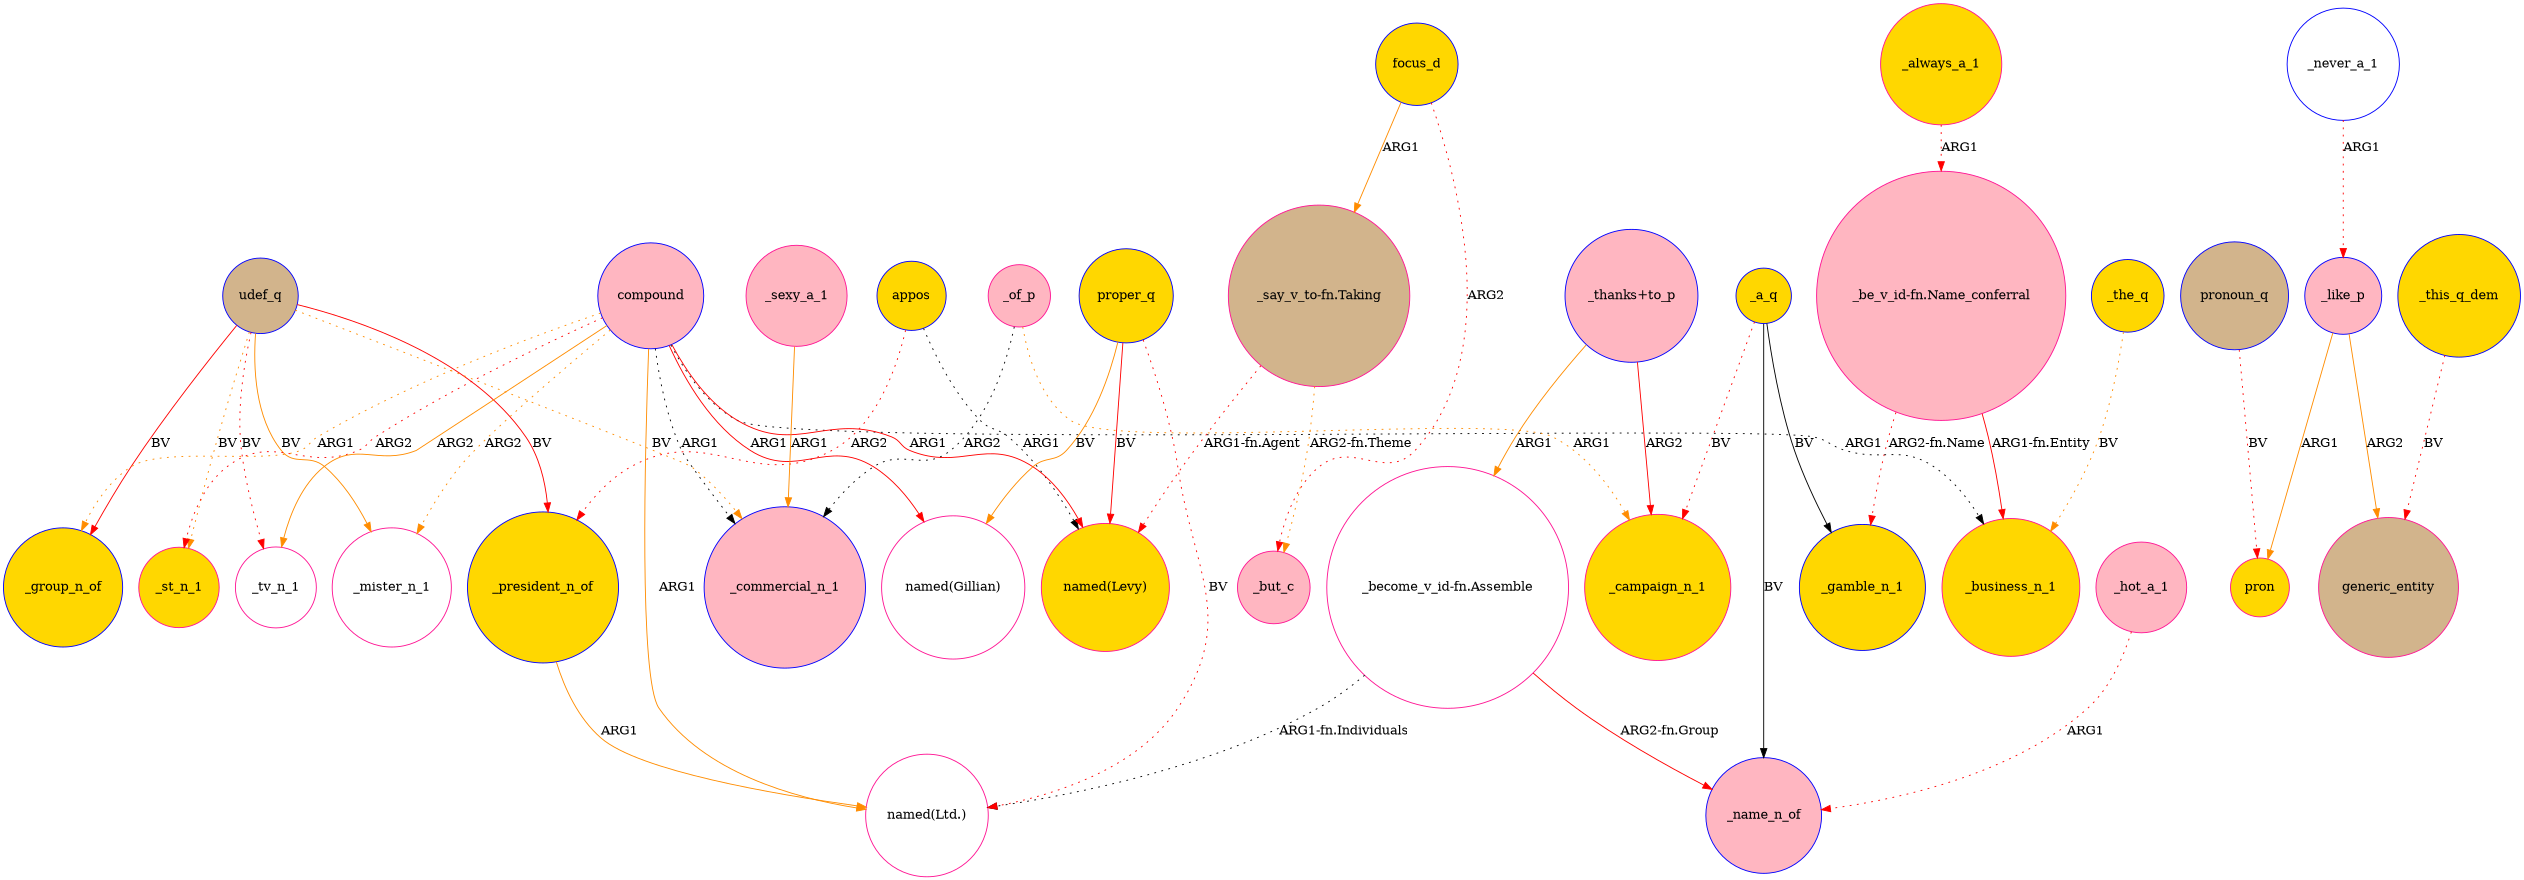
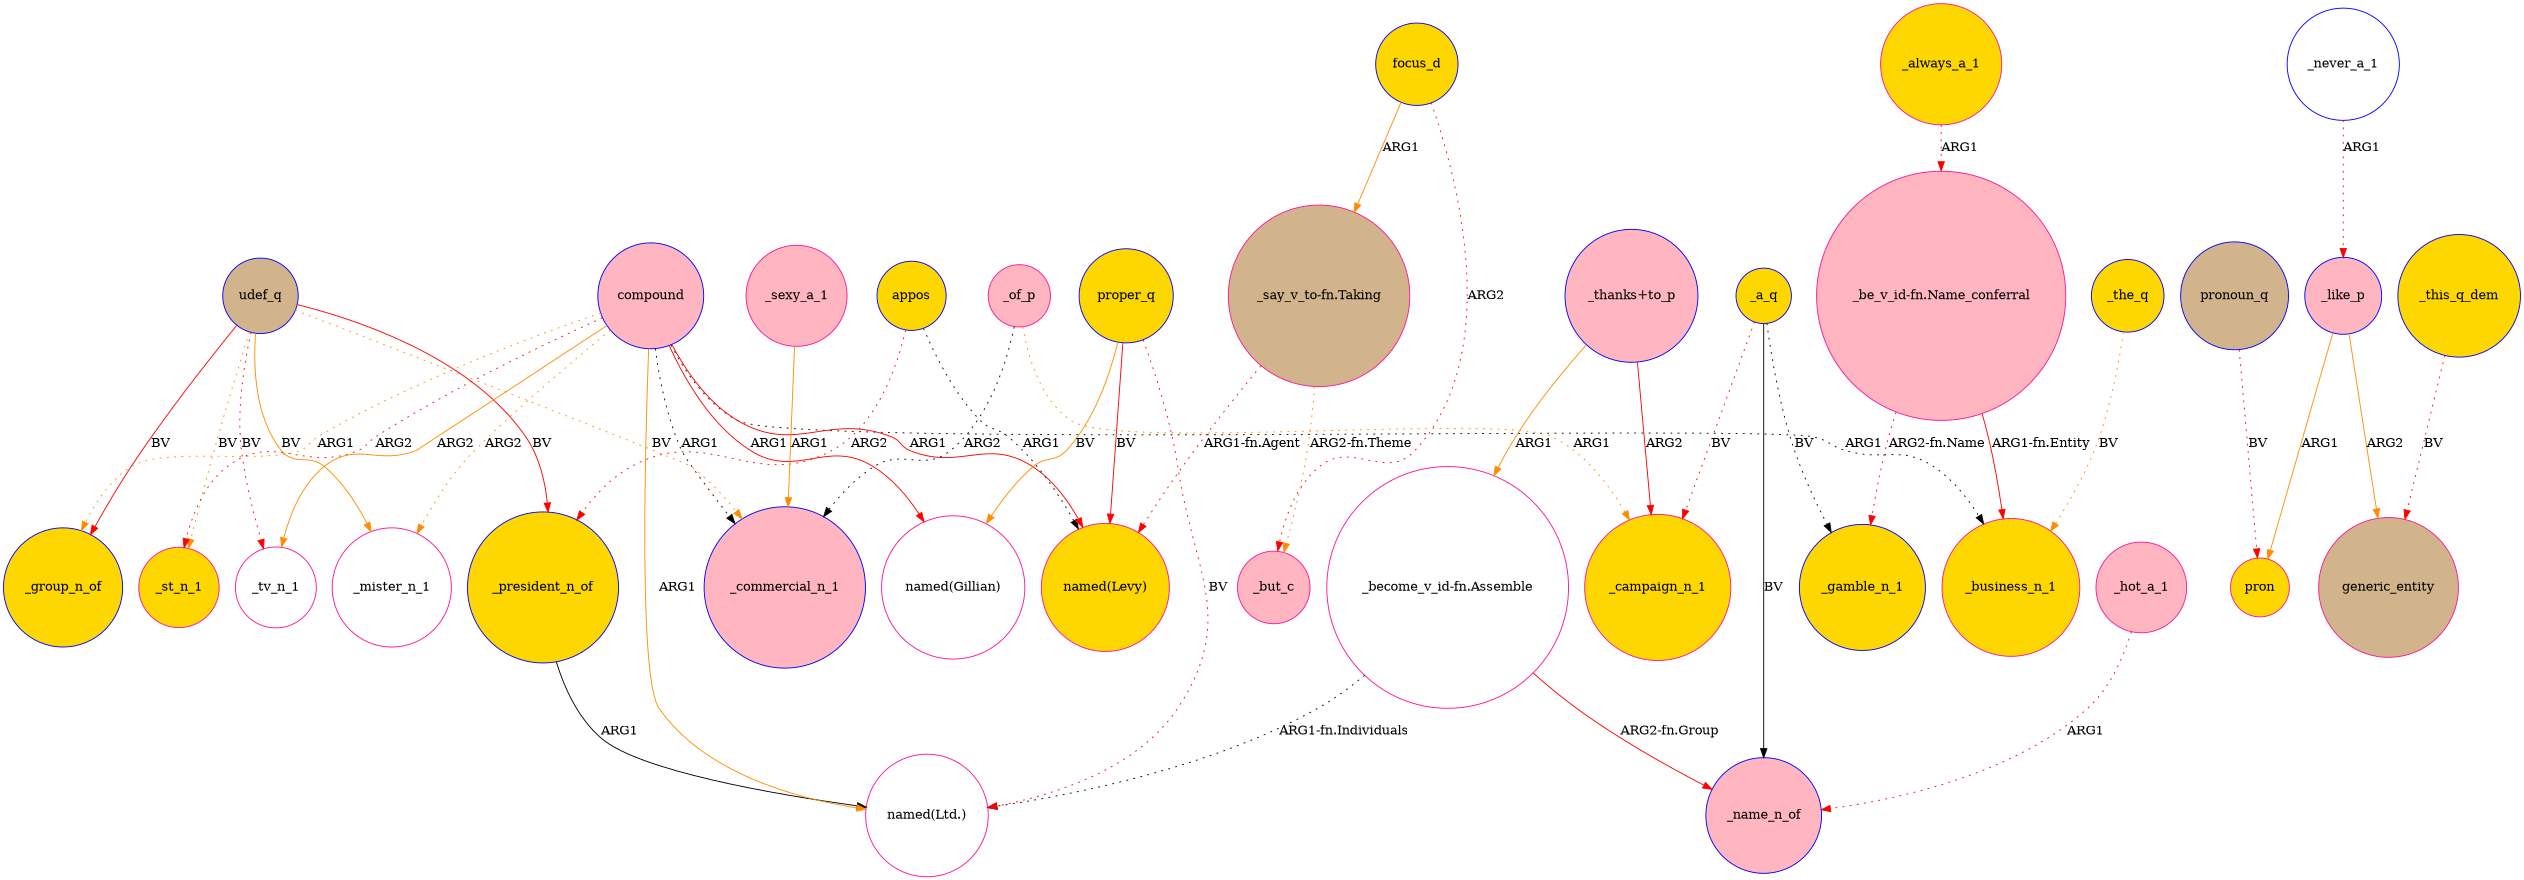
(1787, 427) -> (1787, 427)
(682, 772) -> (682, 772)
